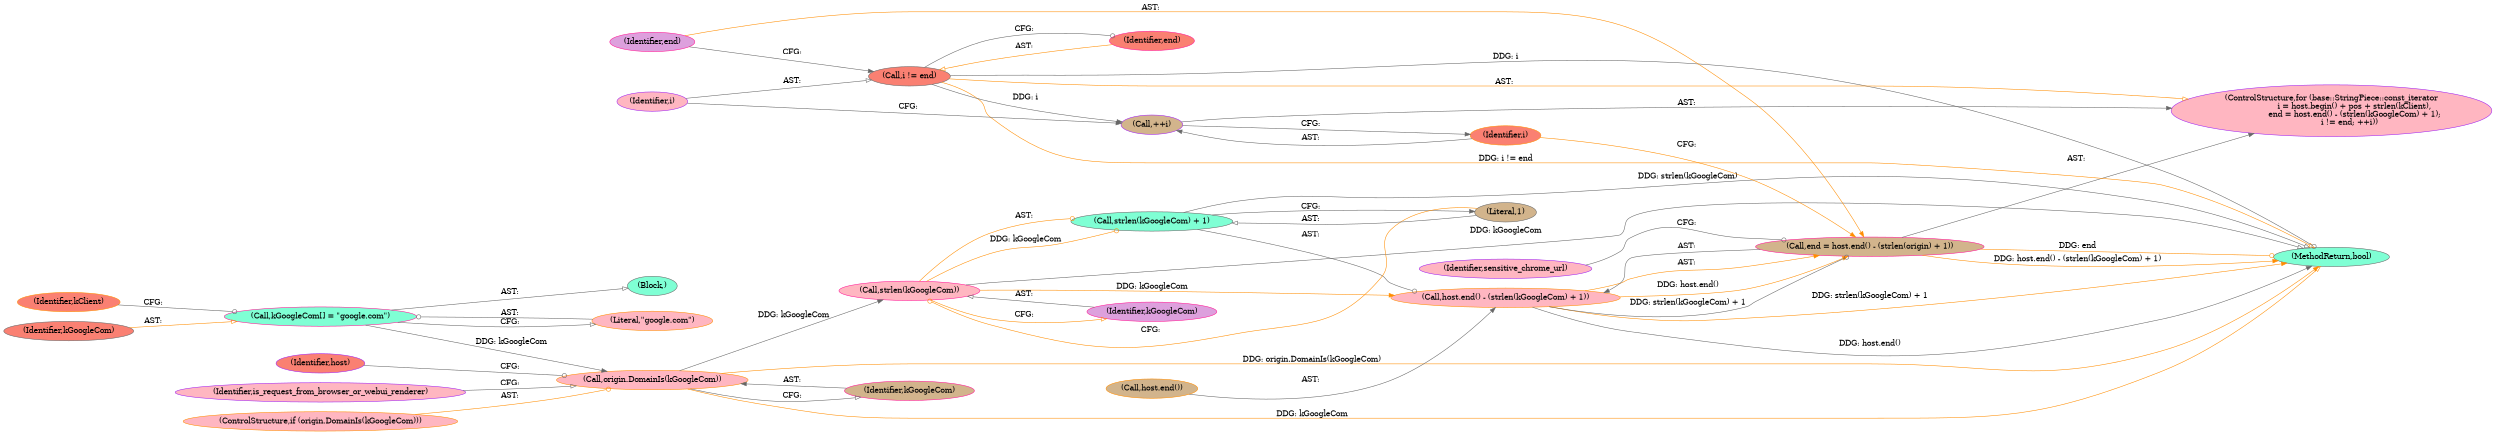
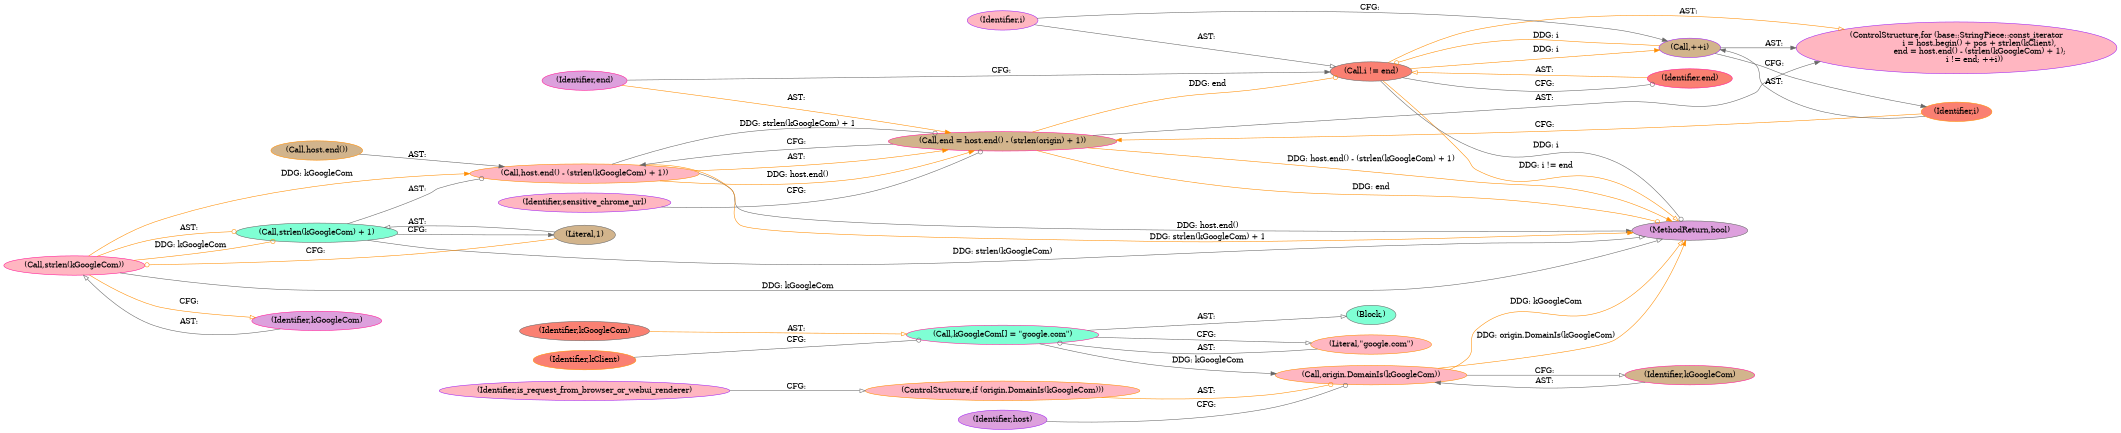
none -> (1528, 40)
none -> (1181, 96)
(1023, 108) -> (1532, 60)
(1688, 246) -> (798, 142)
(2332, 257) -> (1690, 231)
(779, 336) -> none
(320, 363) -> (1003, 420)
(517, 389) -> (795, 391)
